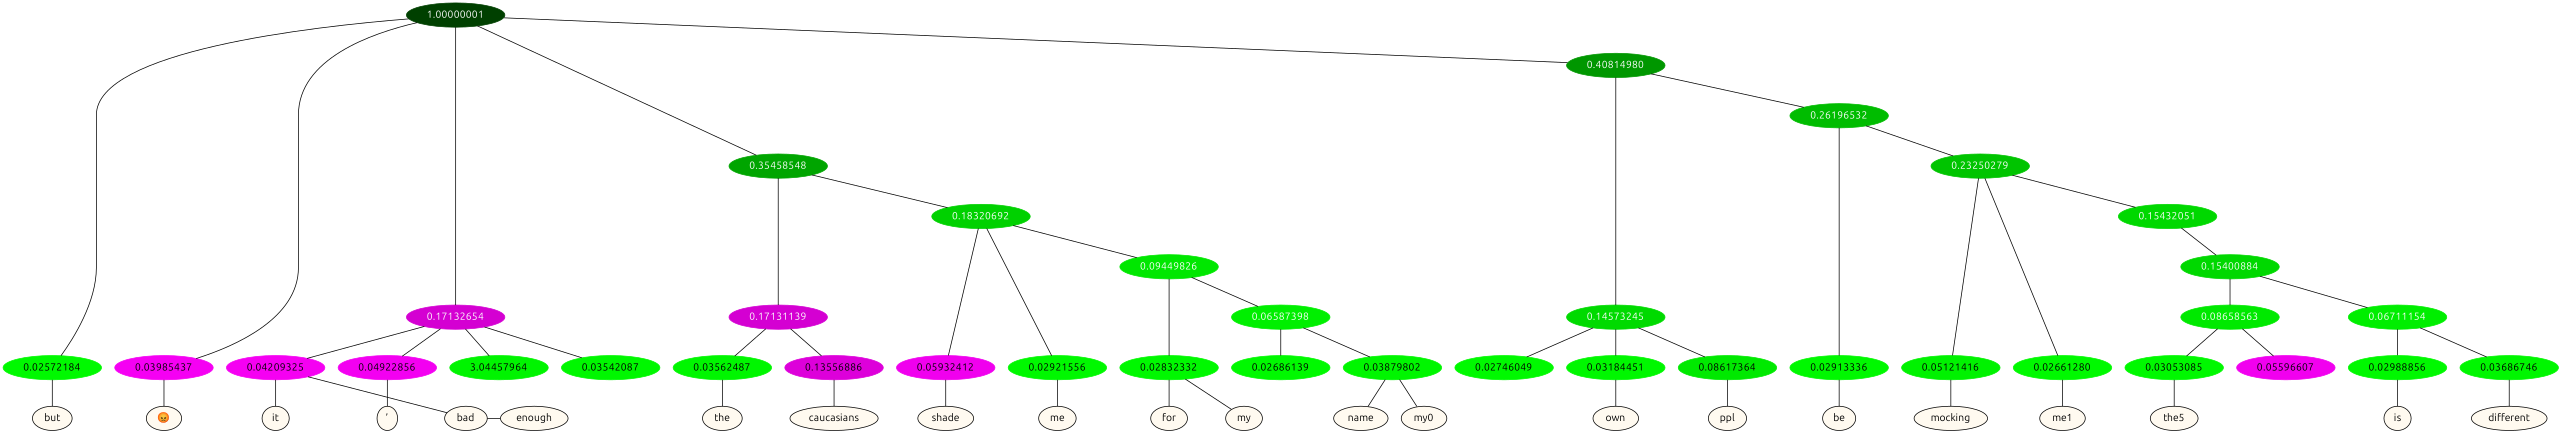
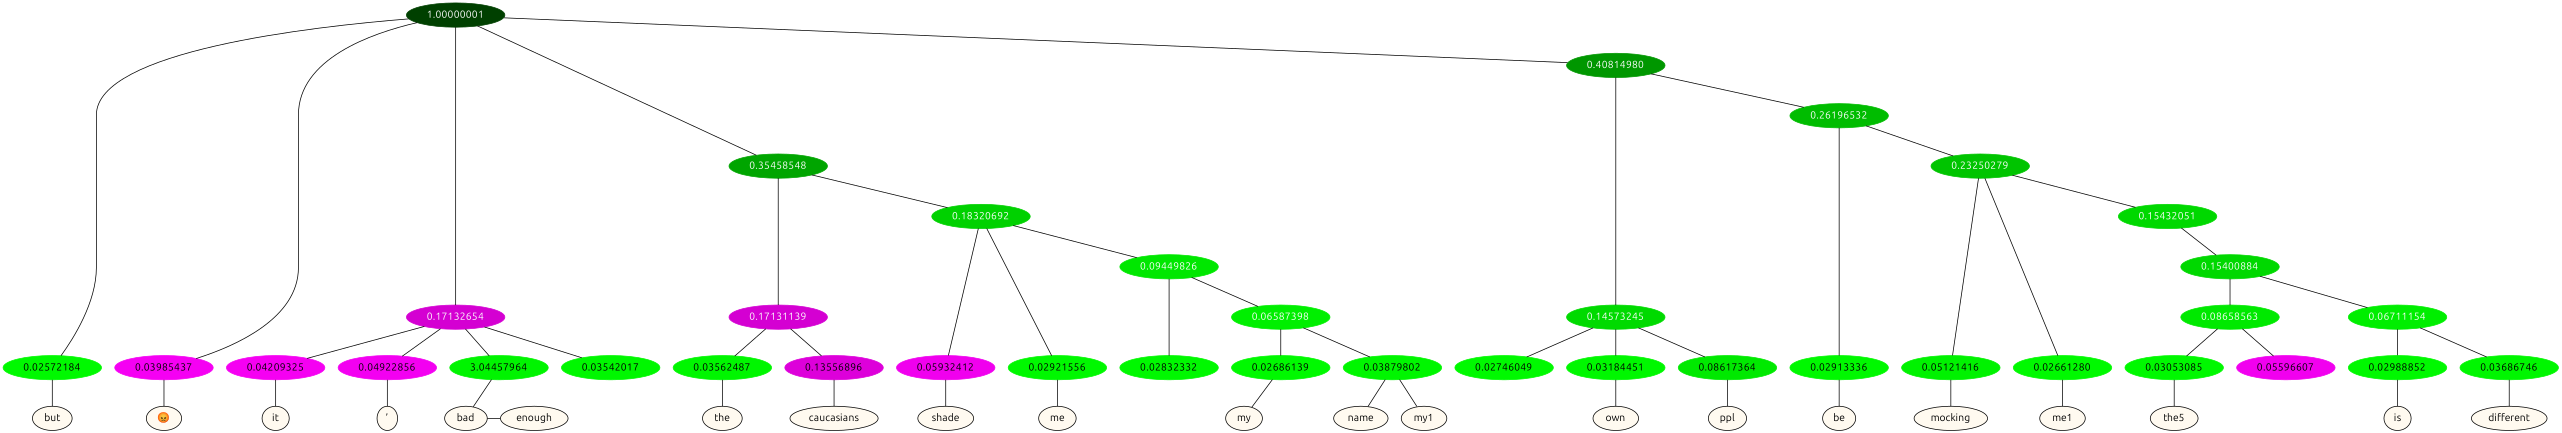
(611, 368) -> (611, 368)
(834, 368) -> (834, 368)
(2398, 368) -> (2398, 368)
(1208, 394) -> (1262, 393)
(378, 395) -> (482, 393)
(1169, 418) -> none
(1424, 418) -> (1424, 418)
